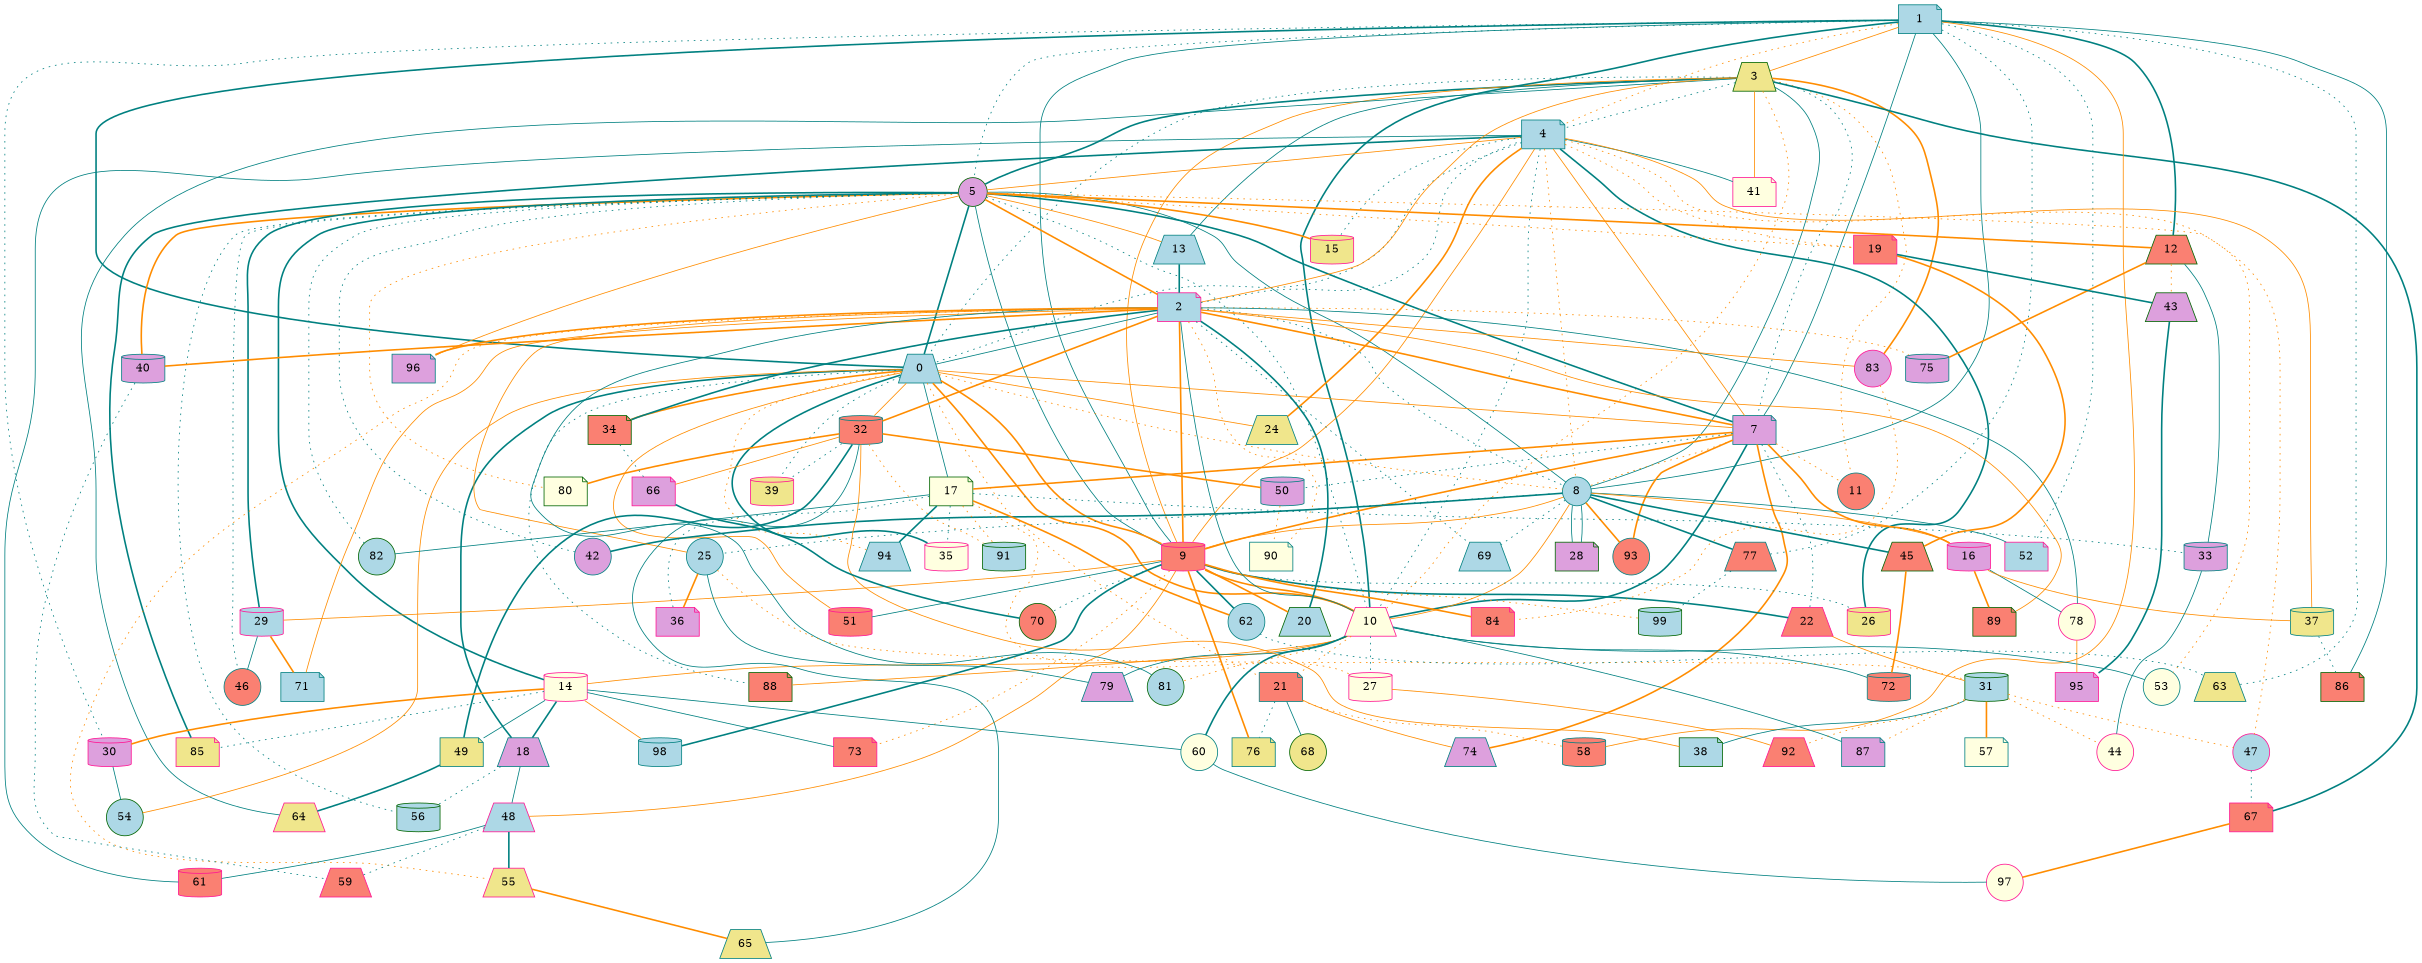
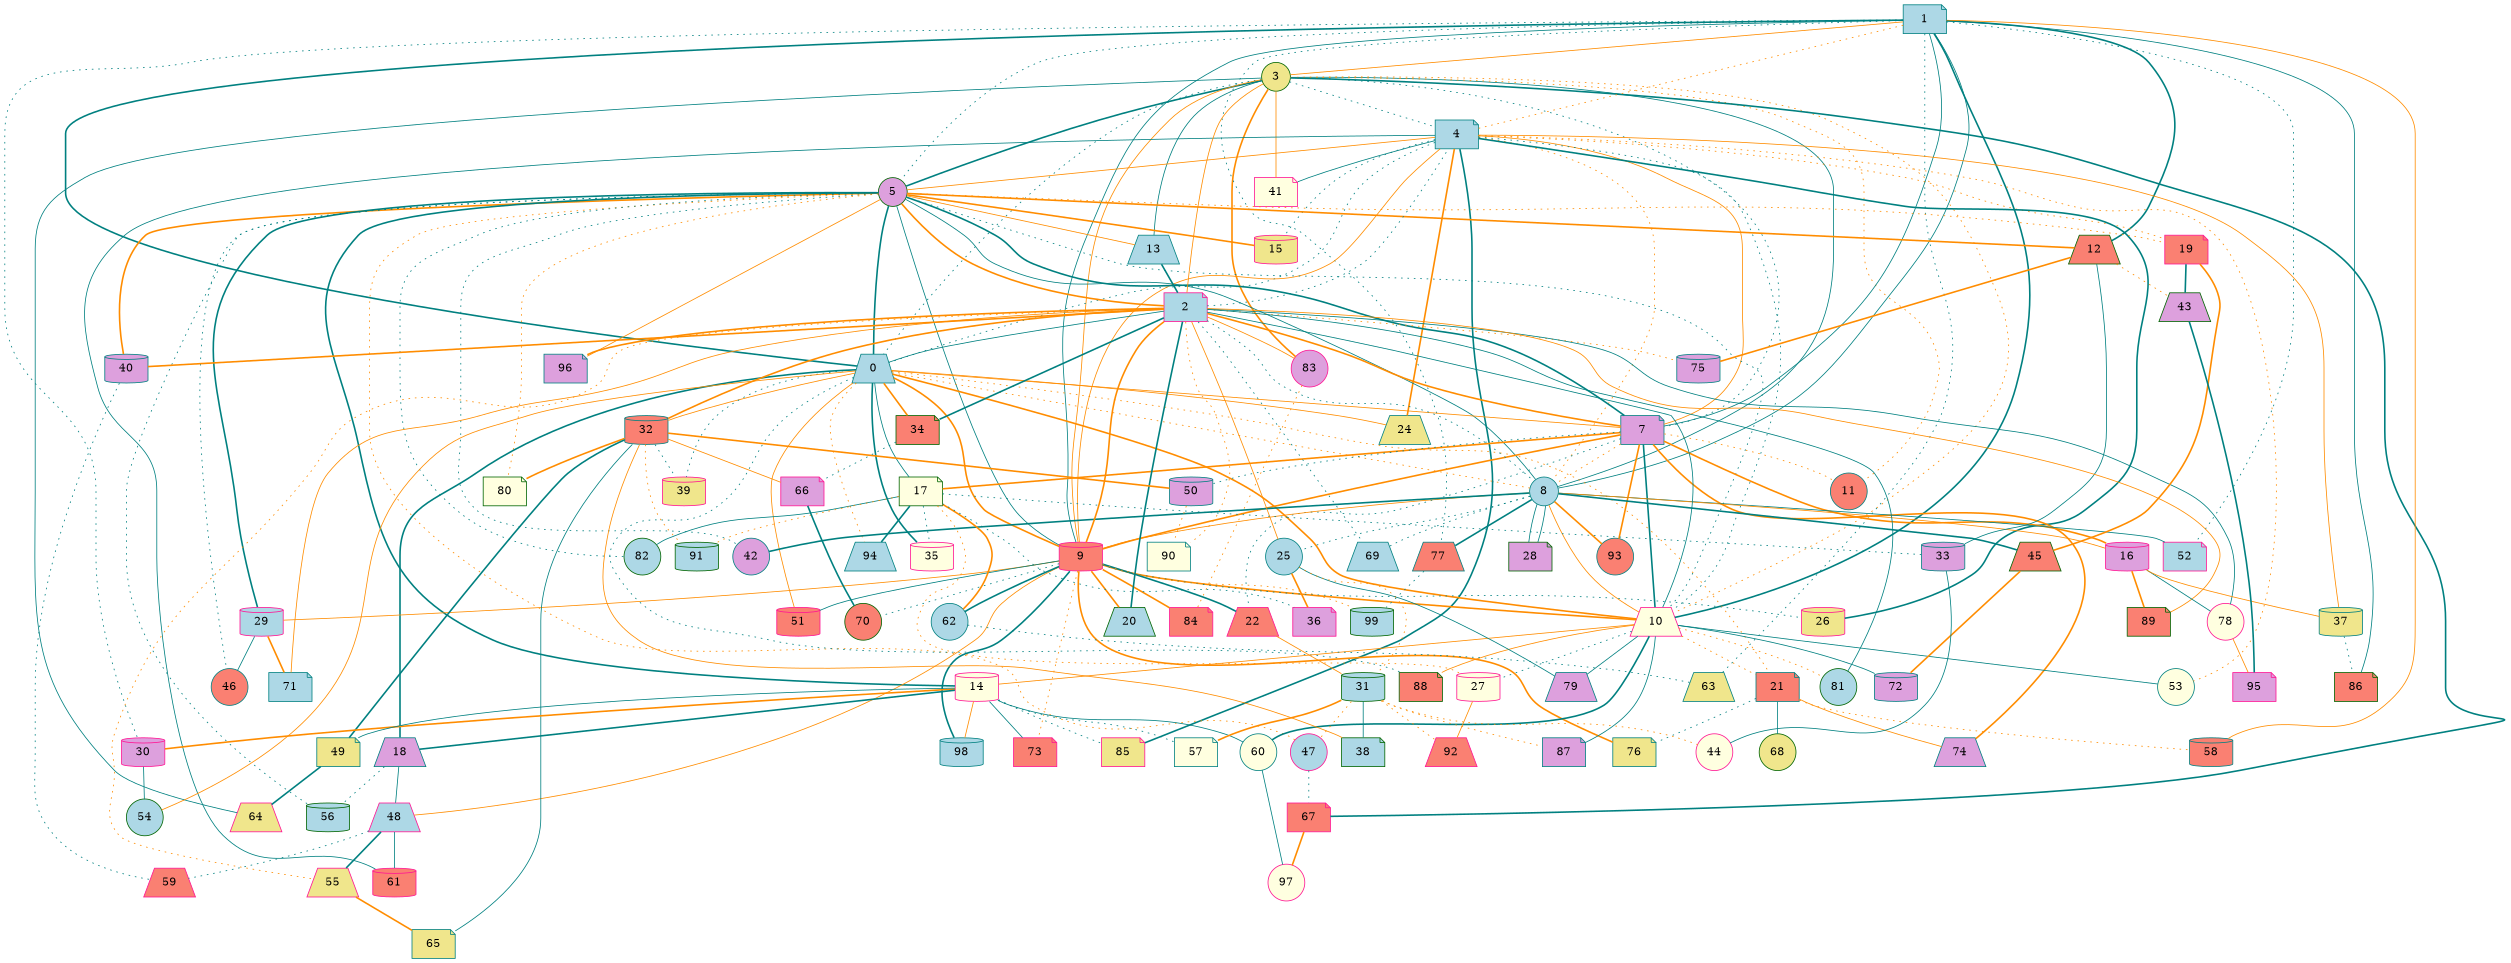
(1754, 77) -> (1276, 77)
(1889, 687) -> (1896, 687)
none -> (1086, 722)
(746, 944) -> (434, 944)
